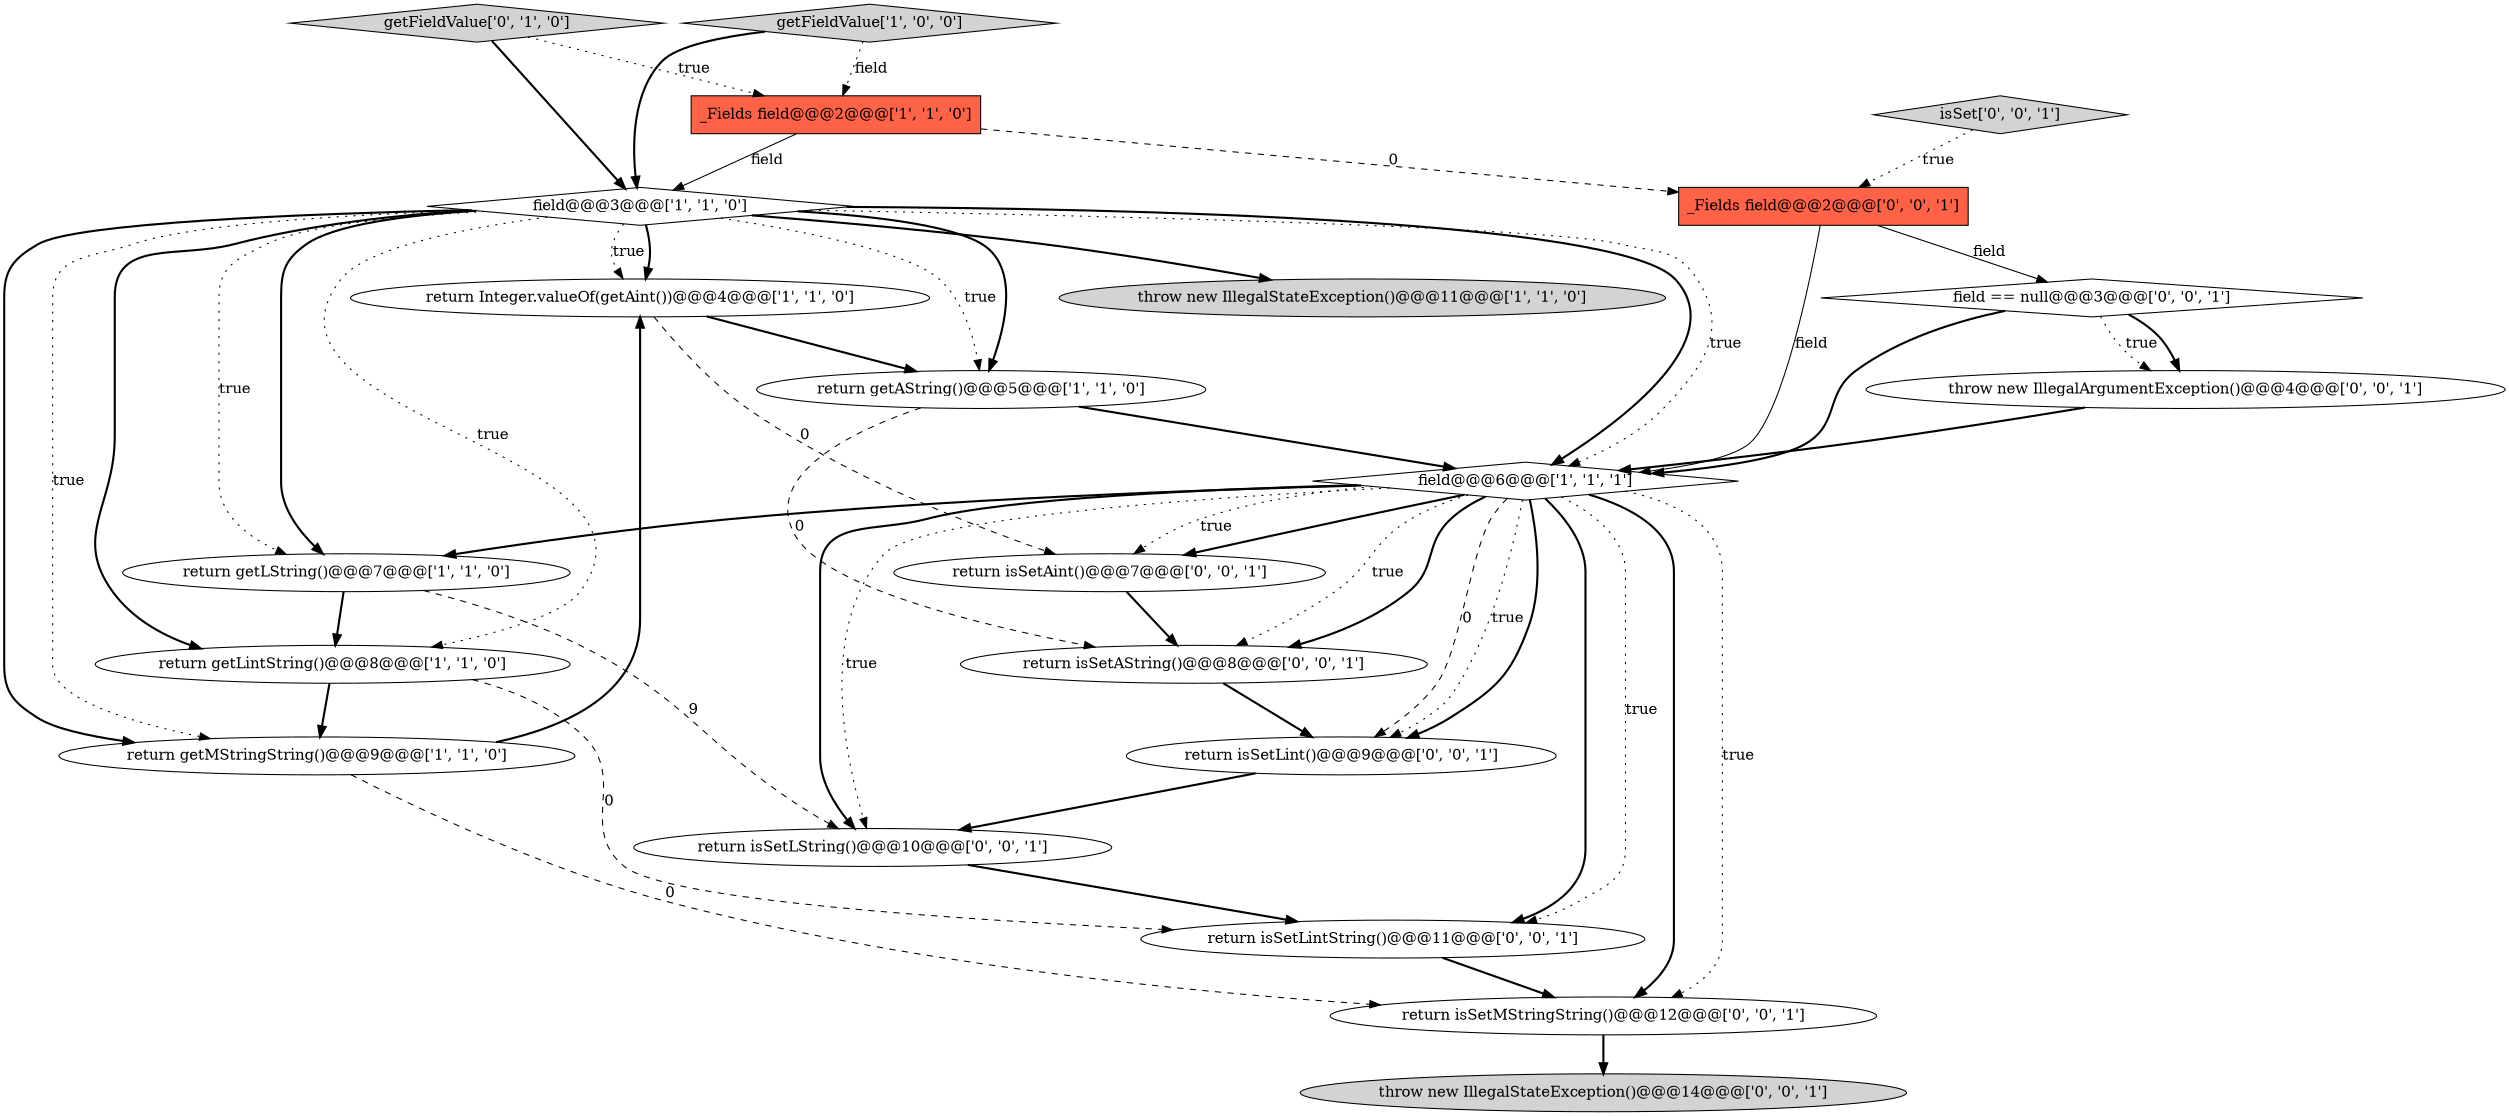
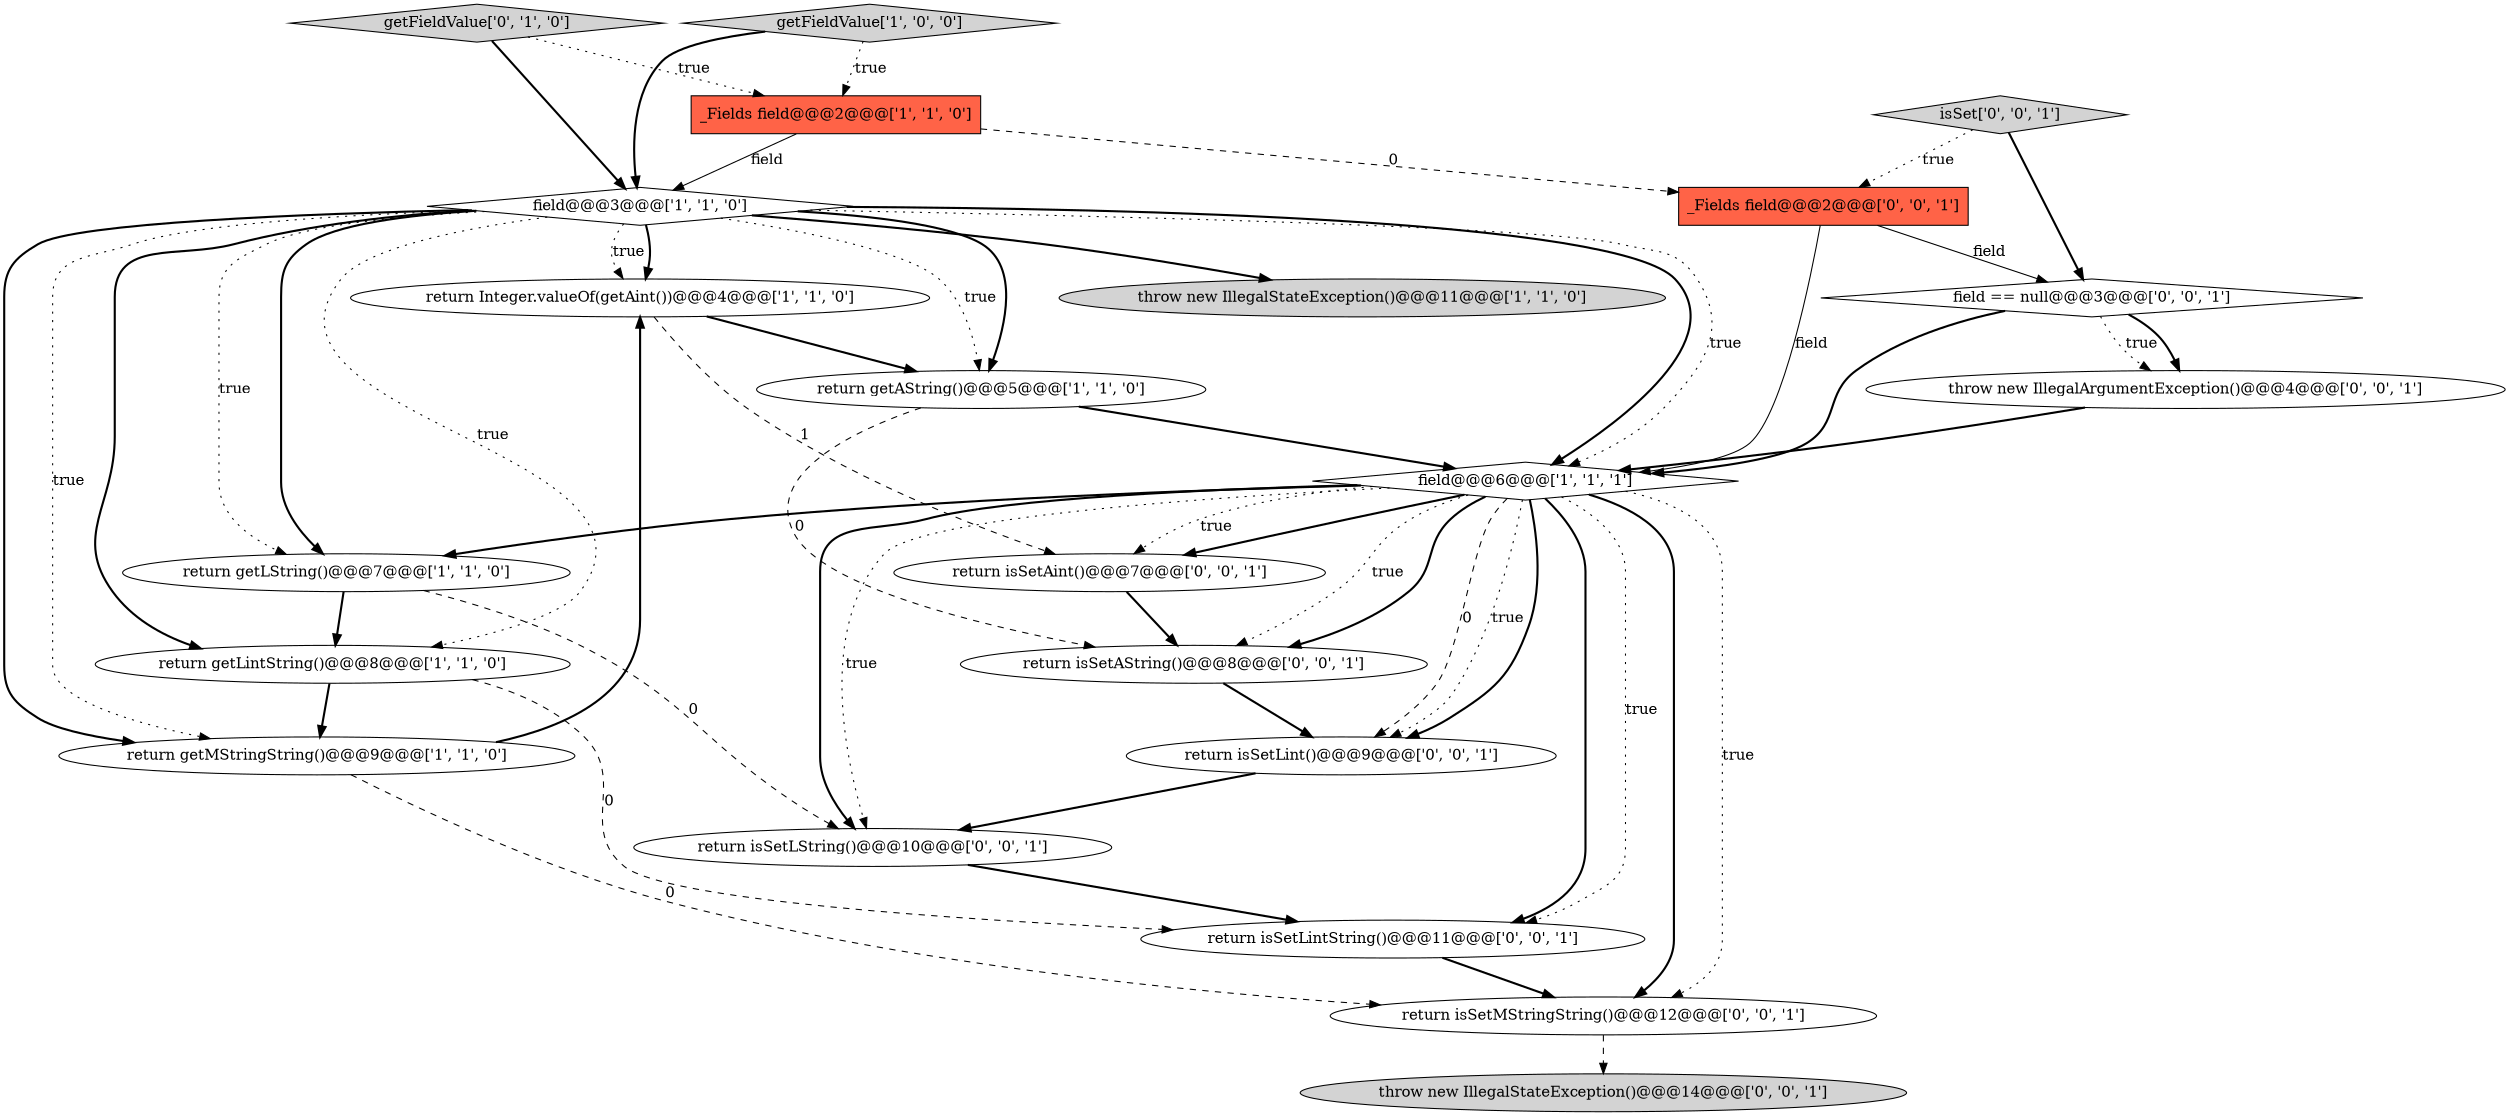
(871, 69) -> (871, 69)
none -> (2044, 201)
(805, 435) -> (805, 435)
(694, 710) -> (694, 710)
(1603, 1049) -> (1603, 1049)
